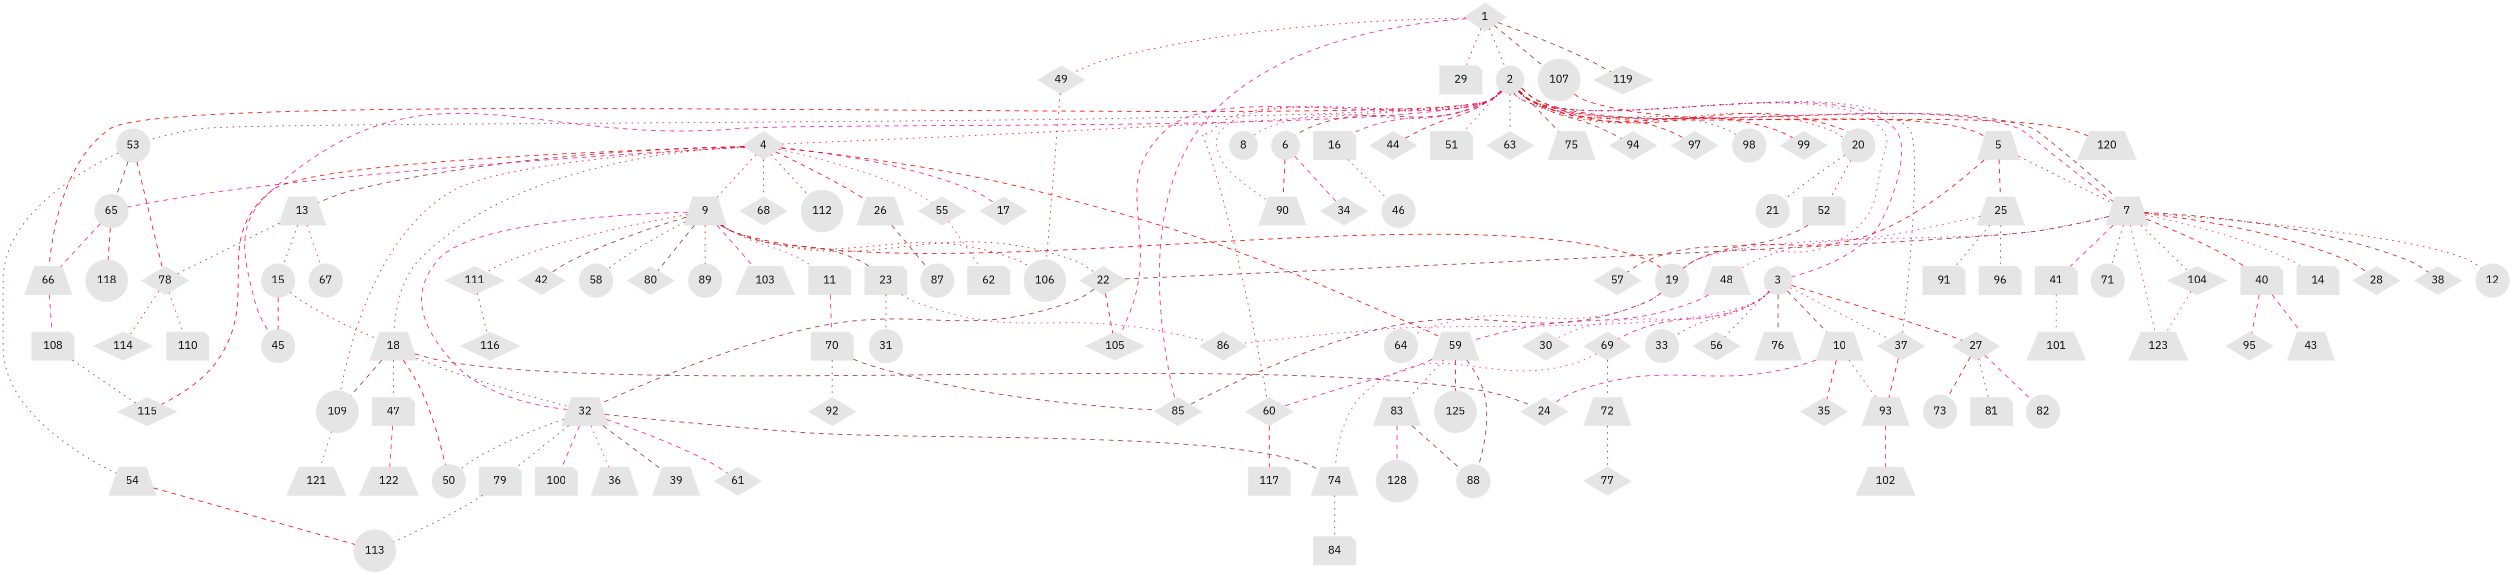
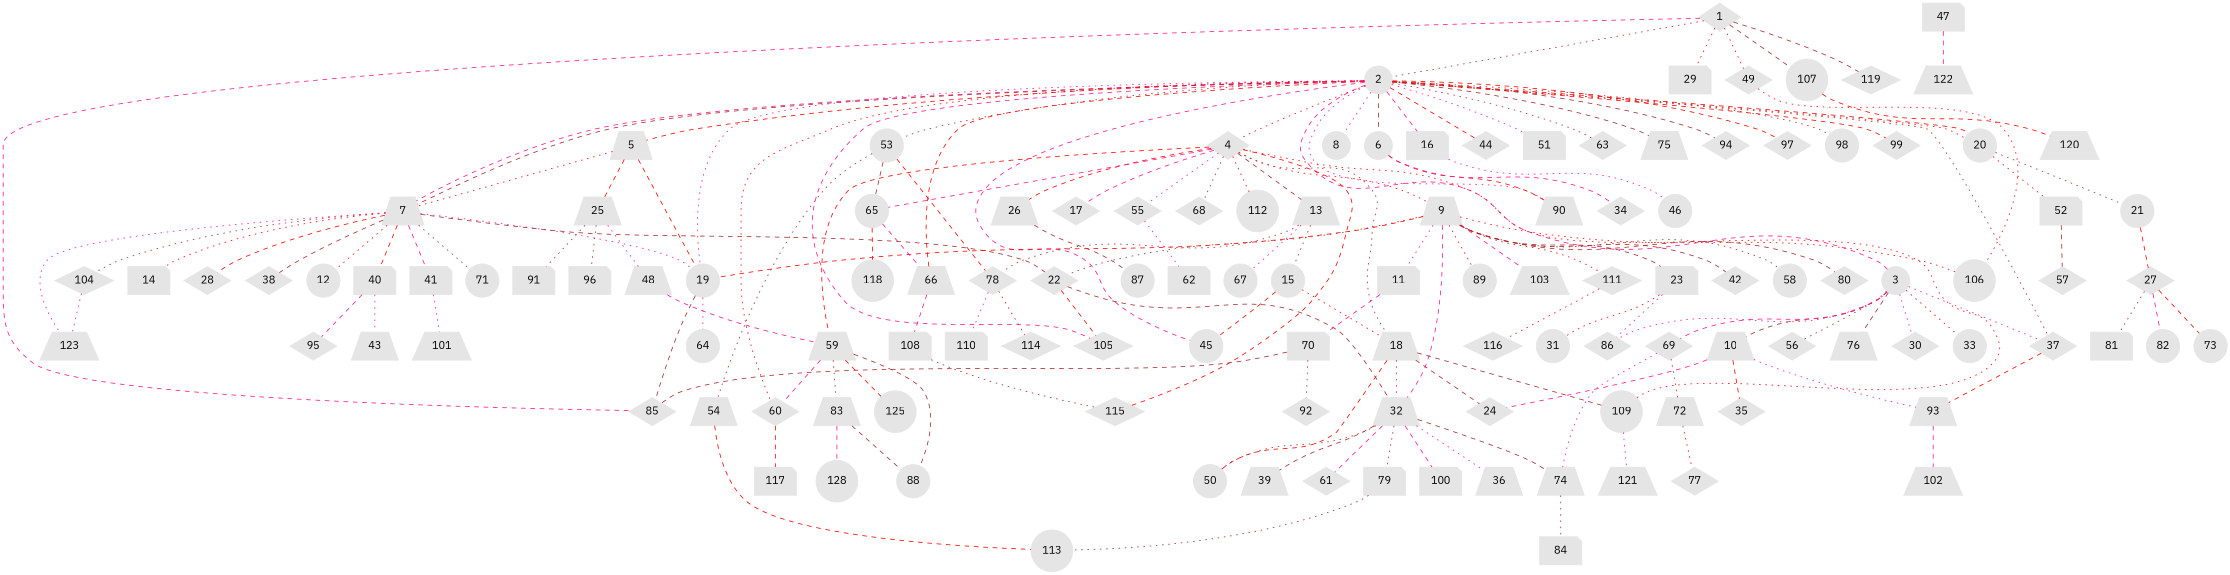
(2225, 235) -> (273, 230)
(1877, 312) -> (2144, 248)
(2286, 313) -> (375, 313)
(393, 379) -> none
